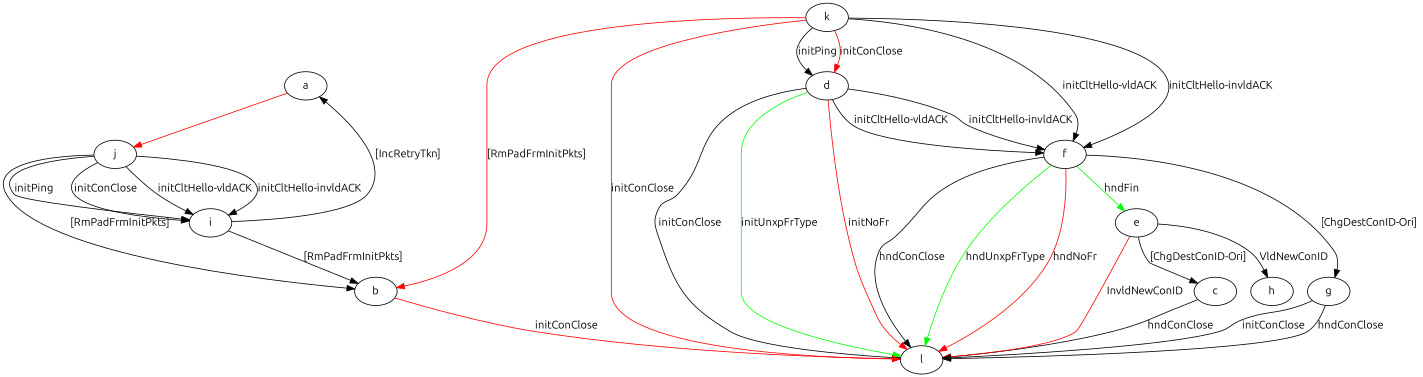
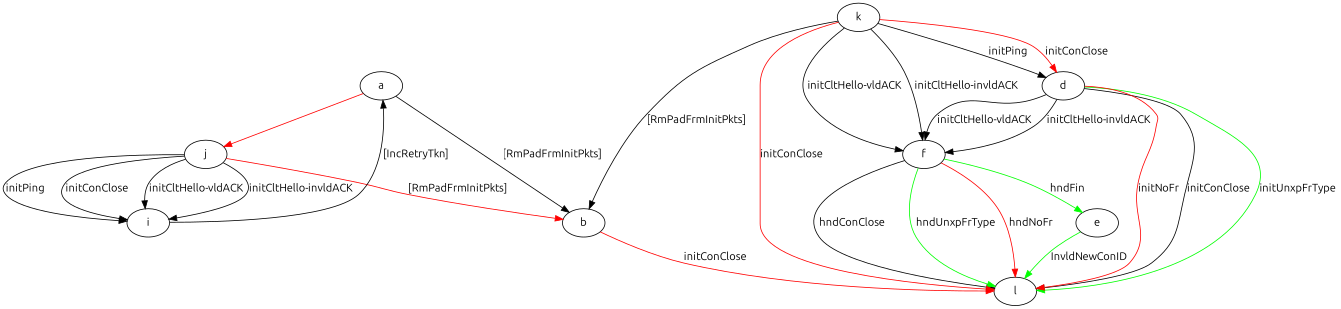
(515, 53) -> (689, 76)
(115, 250) -> (390, 191)
(289, 256) -> (479, 152)
(1215, 291) -> none
(1272, 291) -> none
(1329, 291) -> none
(1067, 336) -> (1053, 249)
